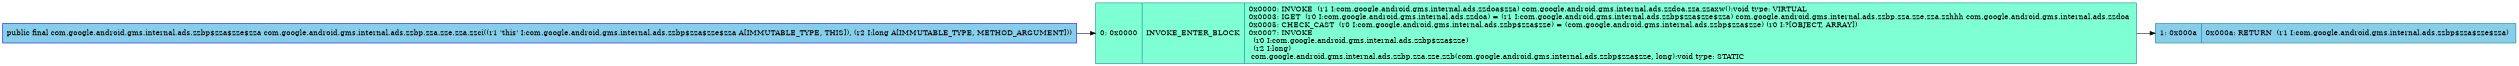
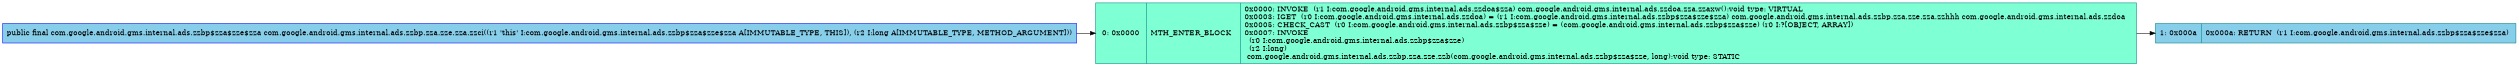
(1193, 33) -> (1191, 33)
